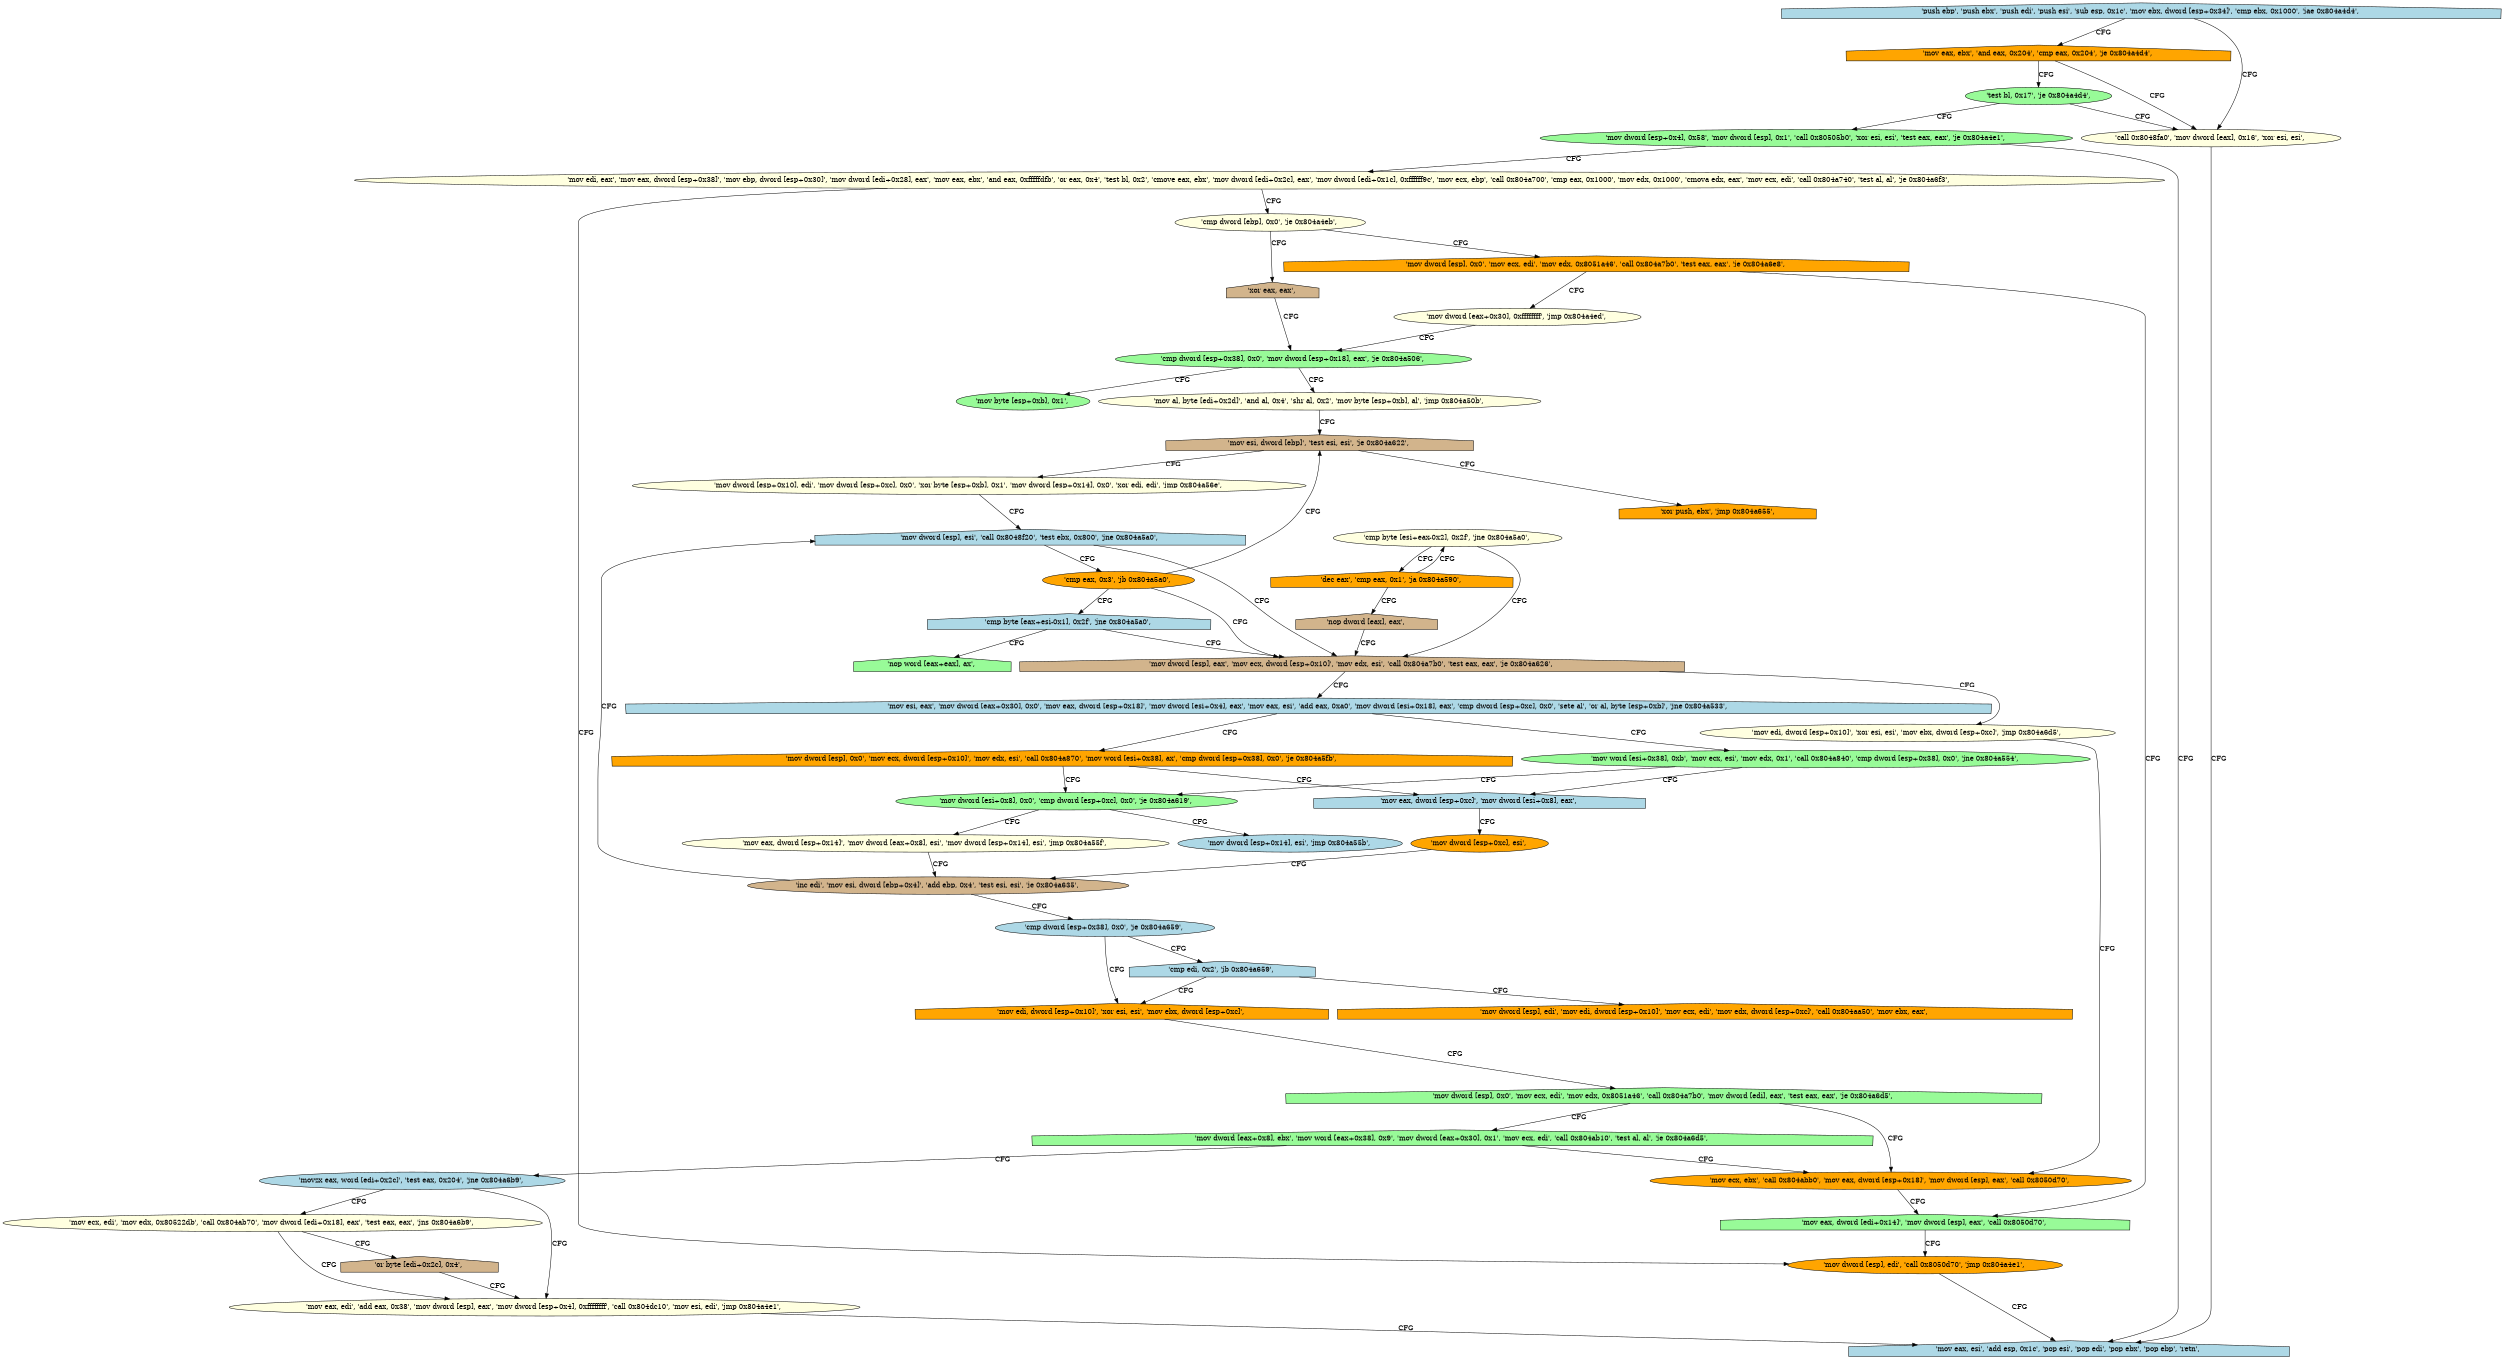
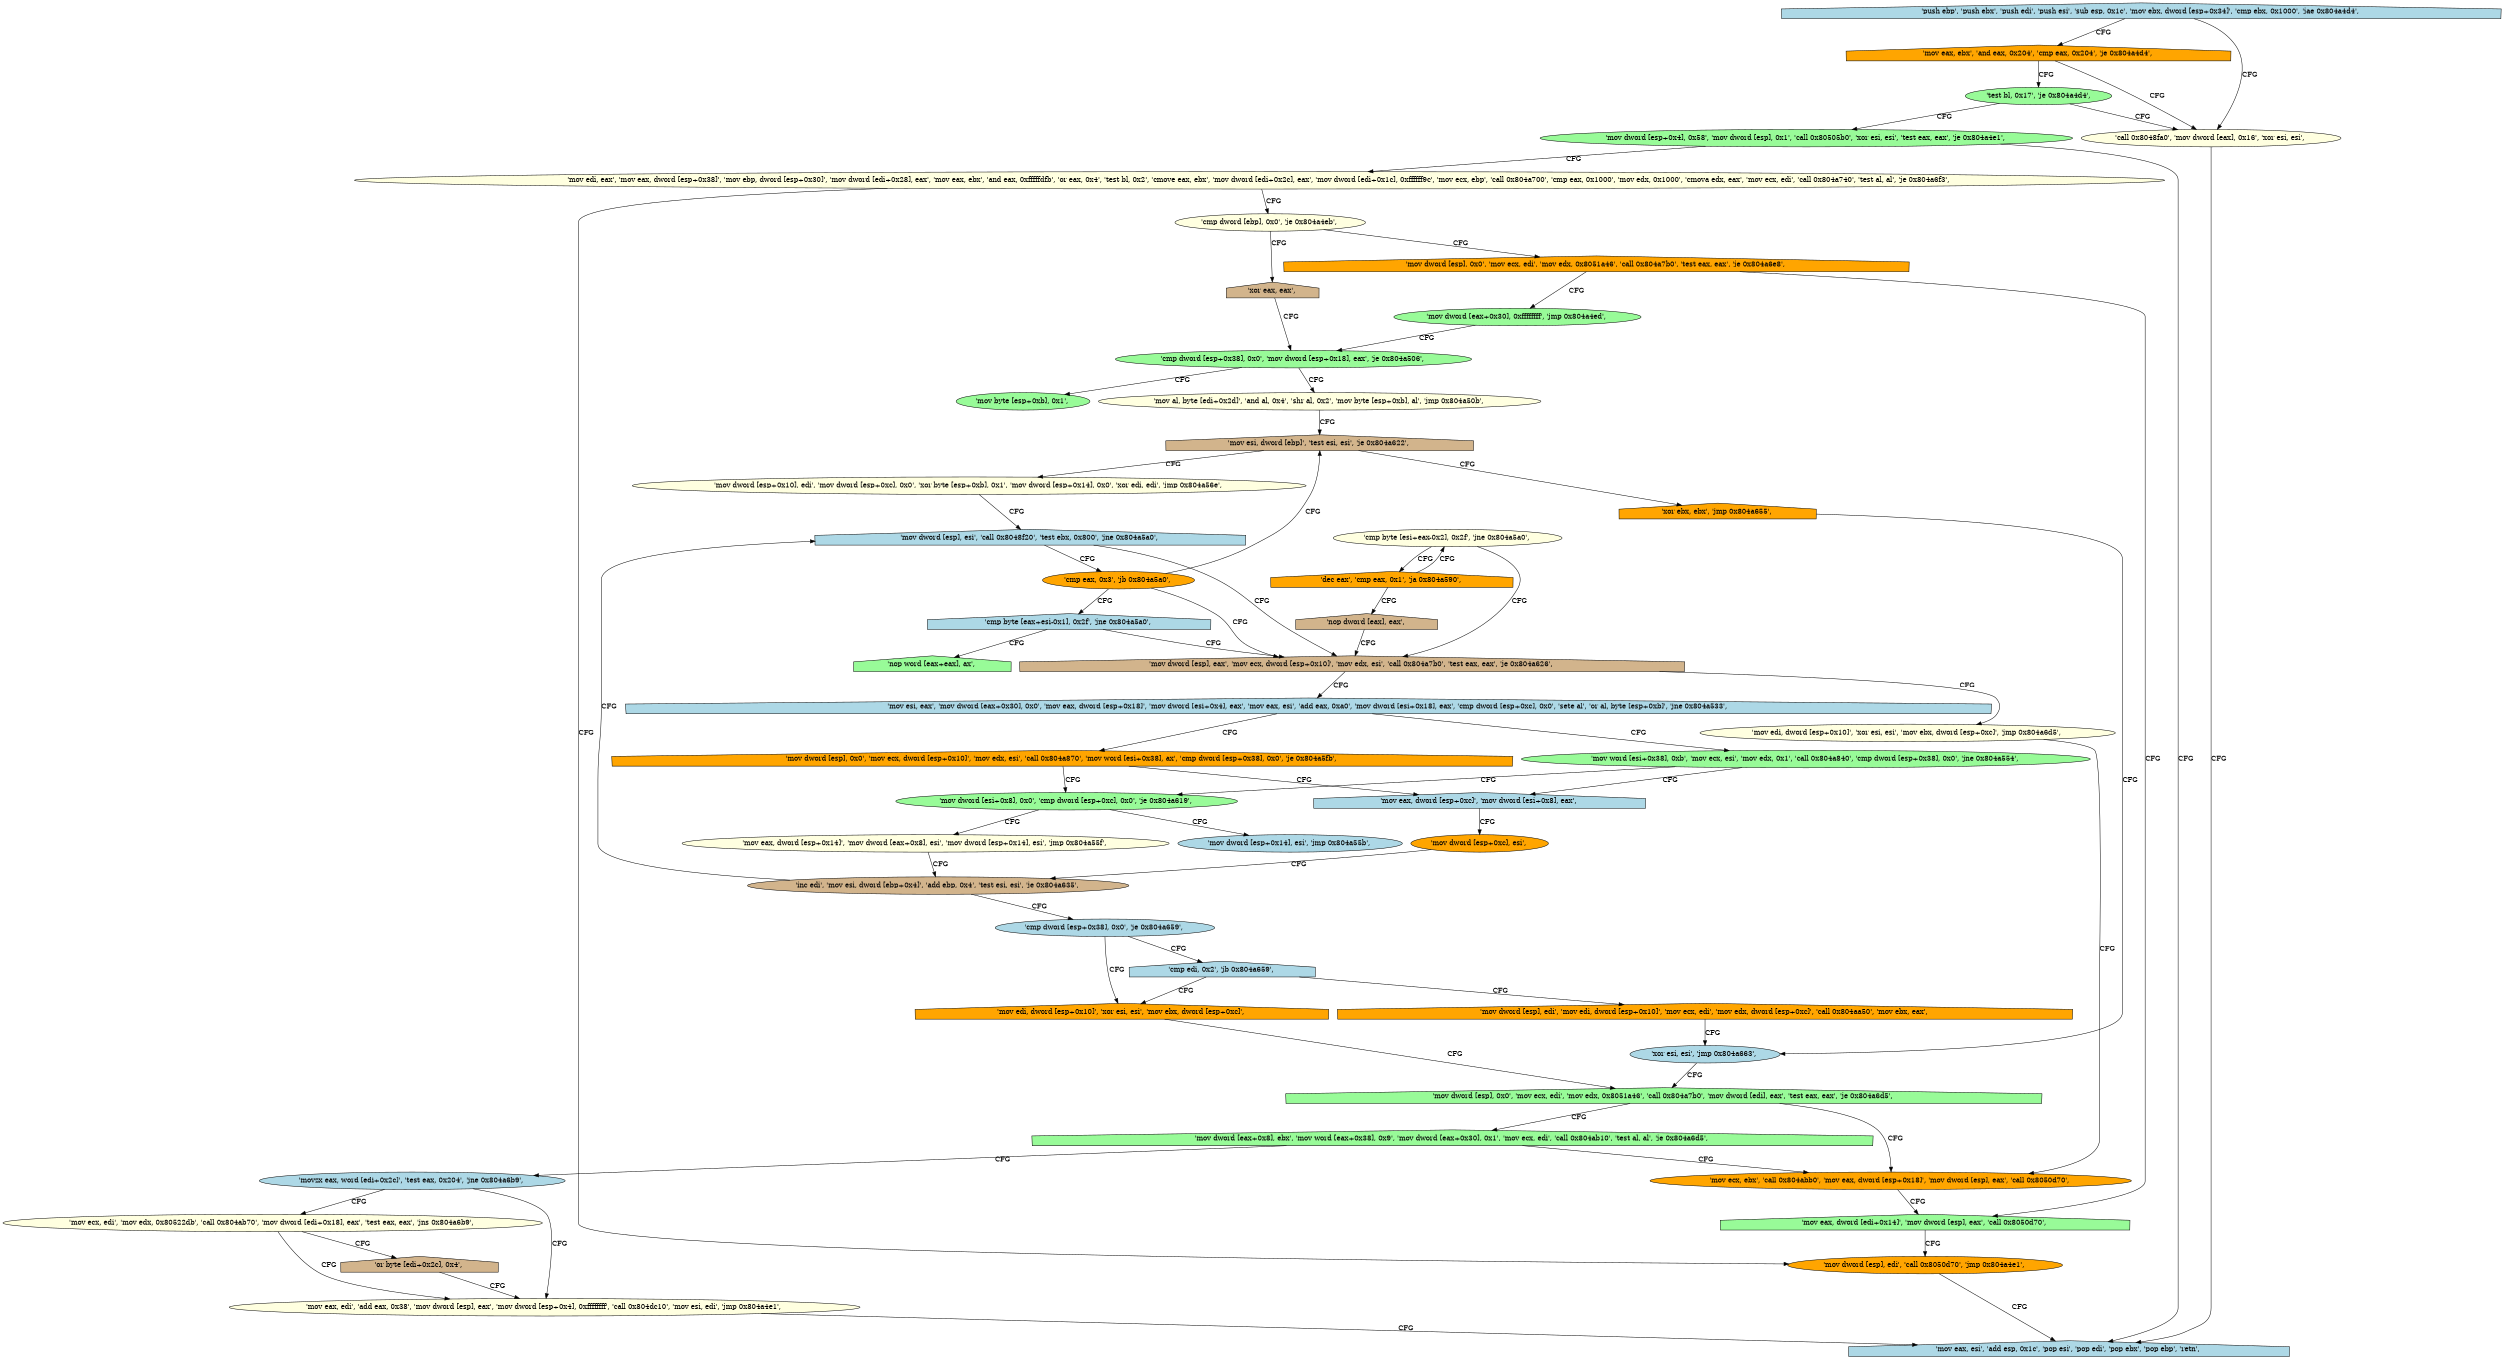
(1517, 317) -> (1517, 317)
(1718, 512) -> (1718, 512)
none -> (1705, 1054)
